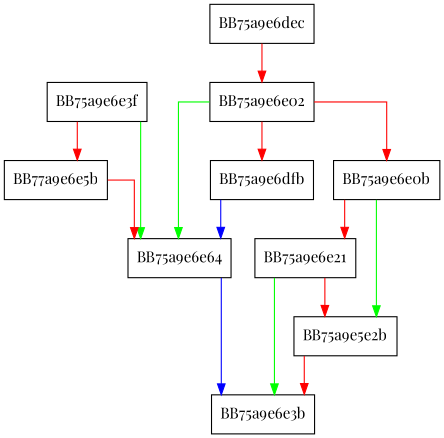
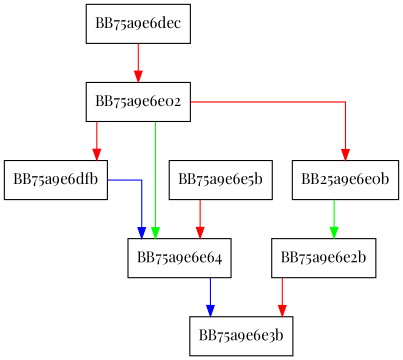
(97, 102) -> none
(56, 180) -> (221, 180)
(387, 180) -> (345, 180)
(305, 258) -> none
(345, 336) -> (324, 258)
